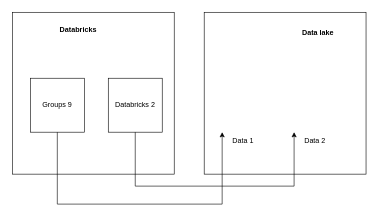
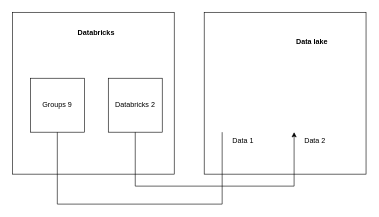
(78, 30) -> (96, 33)
(318, 33) -> (312, 42)
(222, 137) -> (222, 135)
